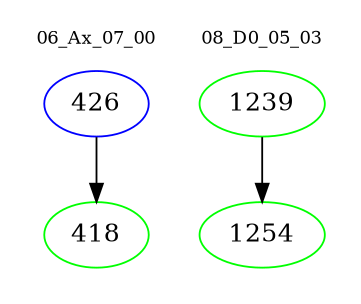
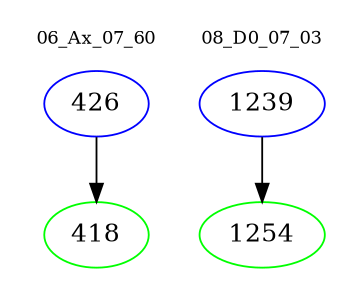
(97, 39) -> (97, 39)
(262, 39) -> (262, 39)
(262, 104) -> (262, 104)
